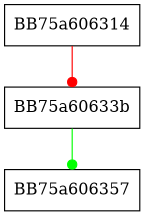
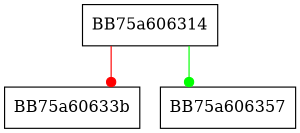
(72, 144) -> (189, 62)
